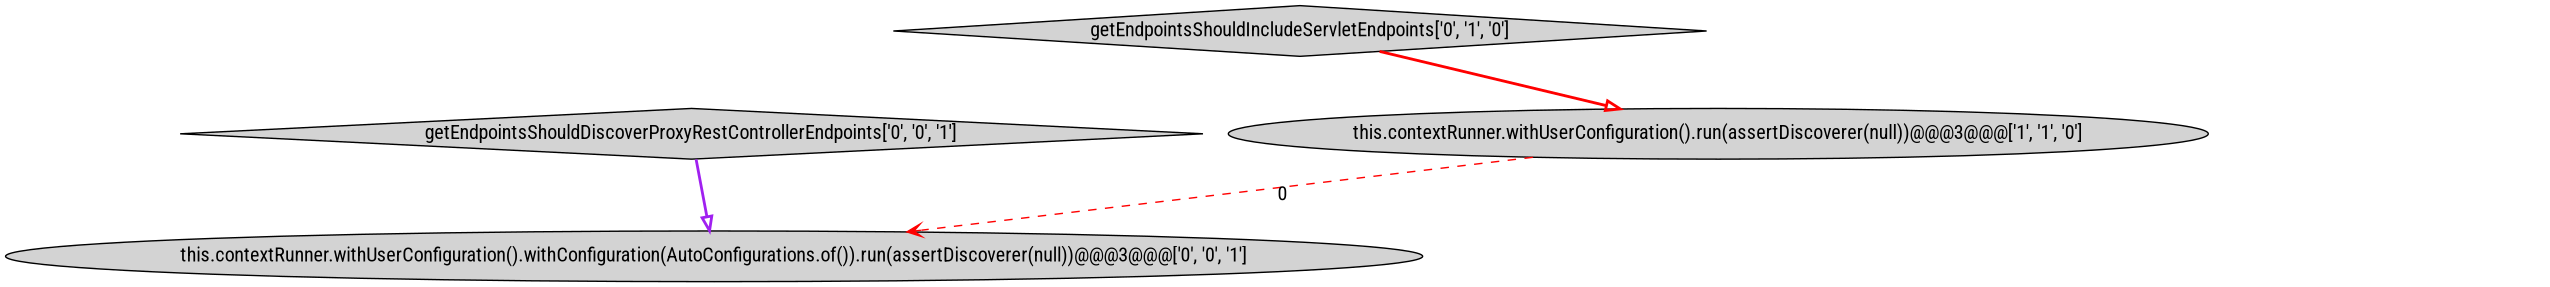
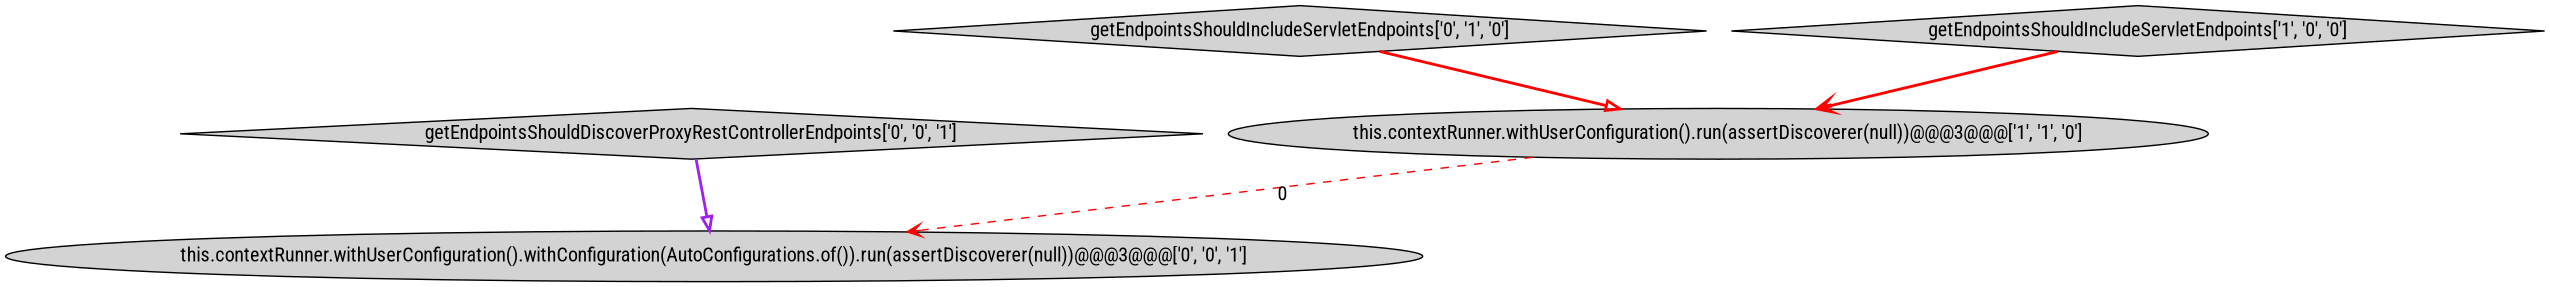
none -> (2138, 31)
